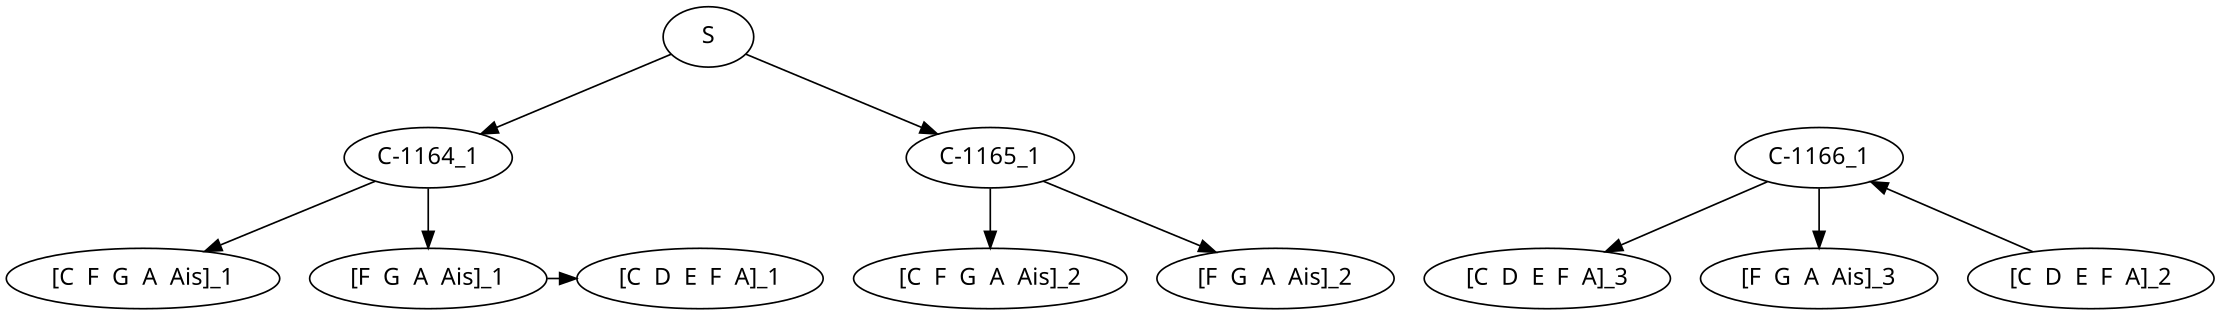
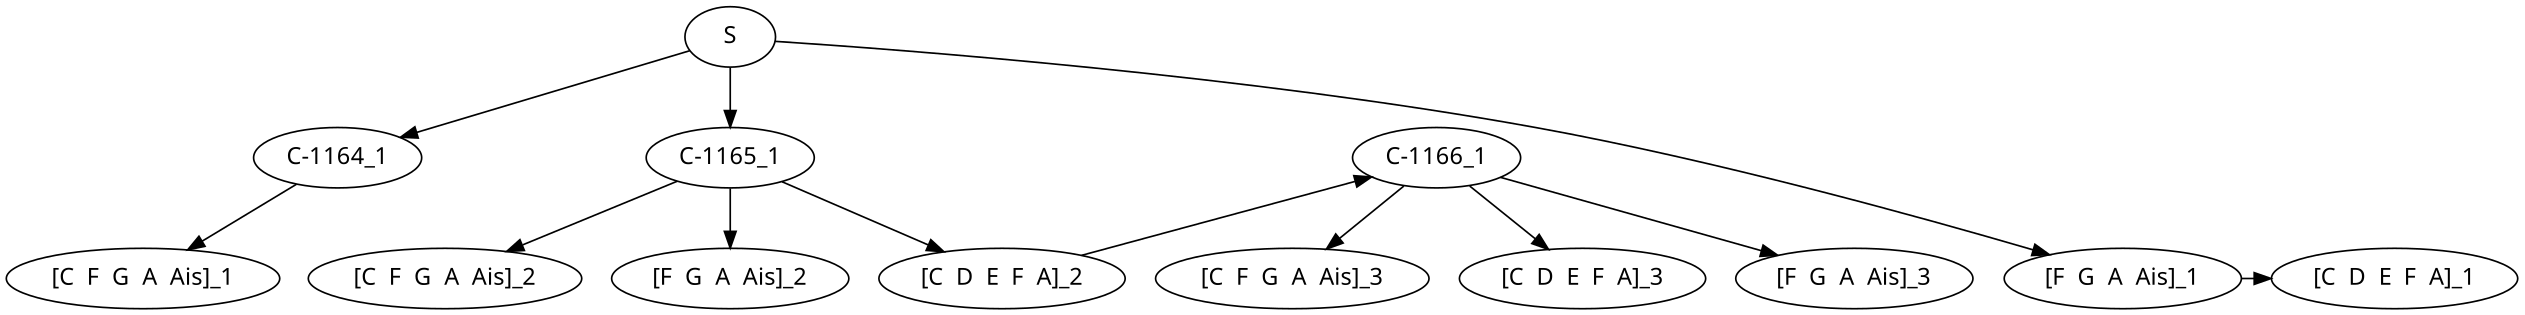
(428, 210) -> (1411, 107)
none -> (855, 213)
none -> (1292, 279)
